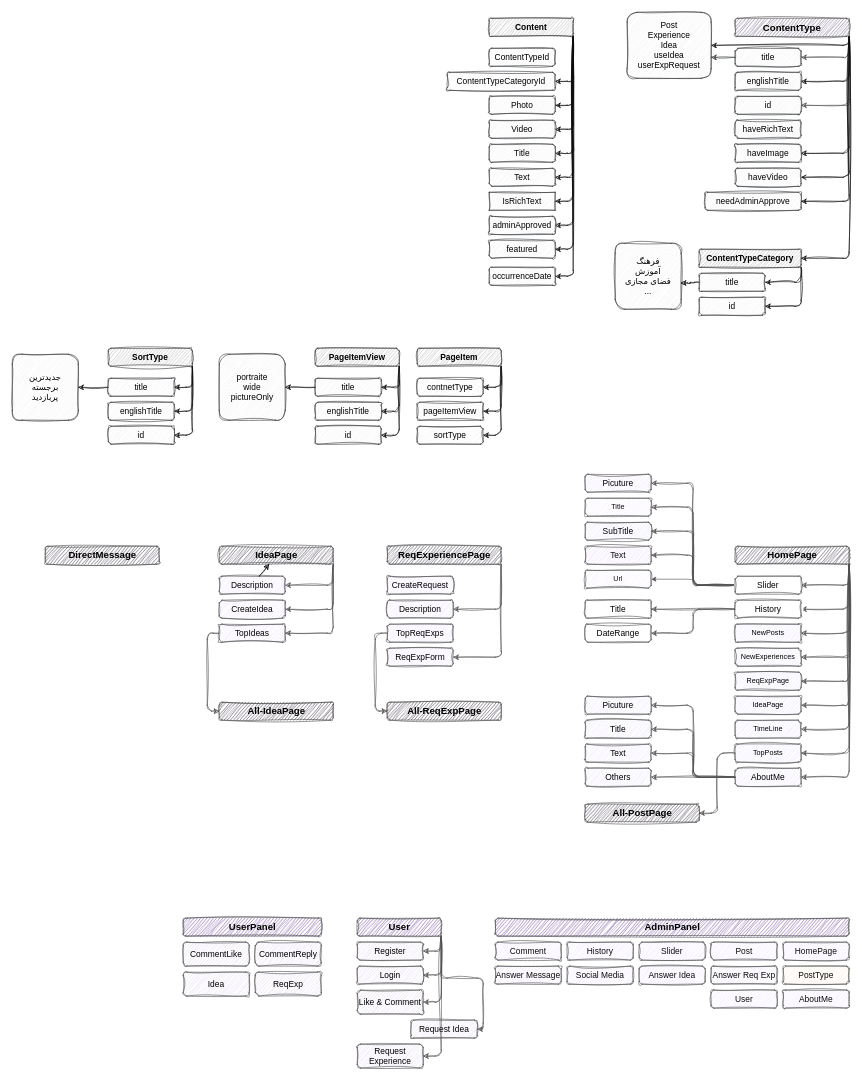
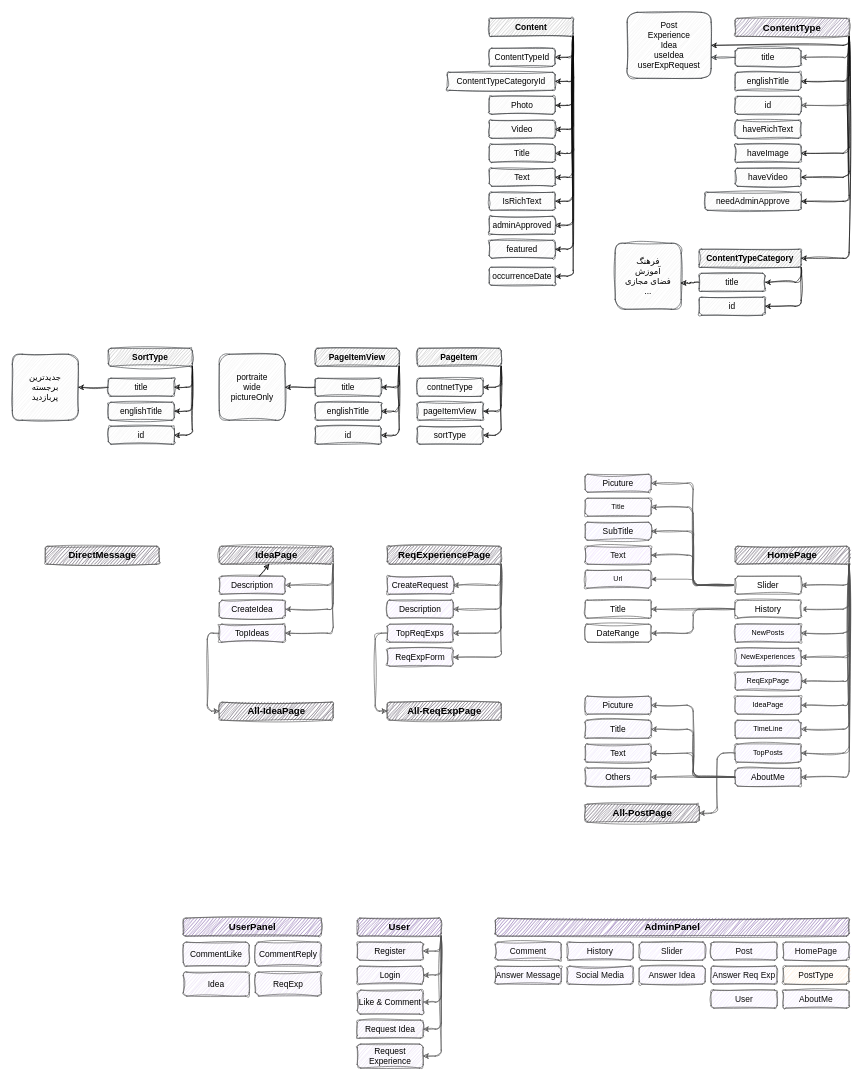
none -> (565, 57)
(522, 201) -> (522, 201)
none -> (478, 585)
none -> (478, 633)
(444, 1029) -> (390, 1029)
